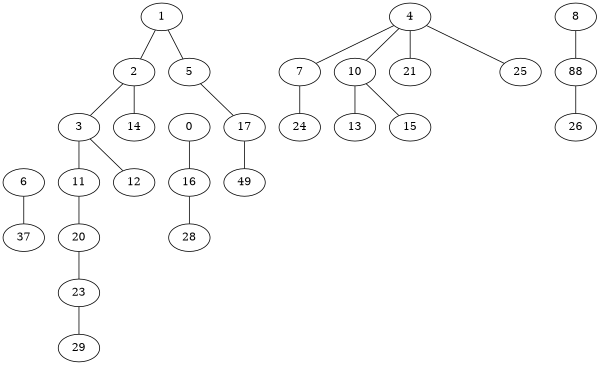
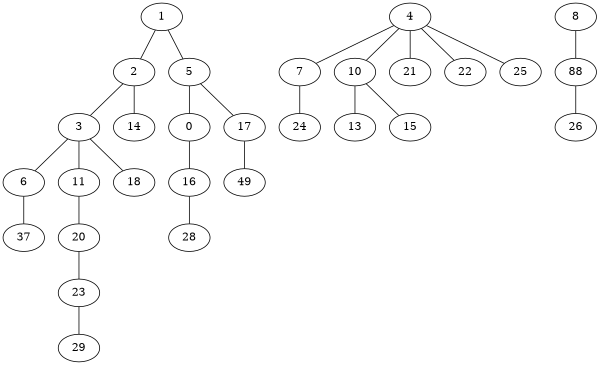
none -> (465, 72)
none -> (189, 100)
none -> (51, 155)
(134, 182) -> (134, 182)
